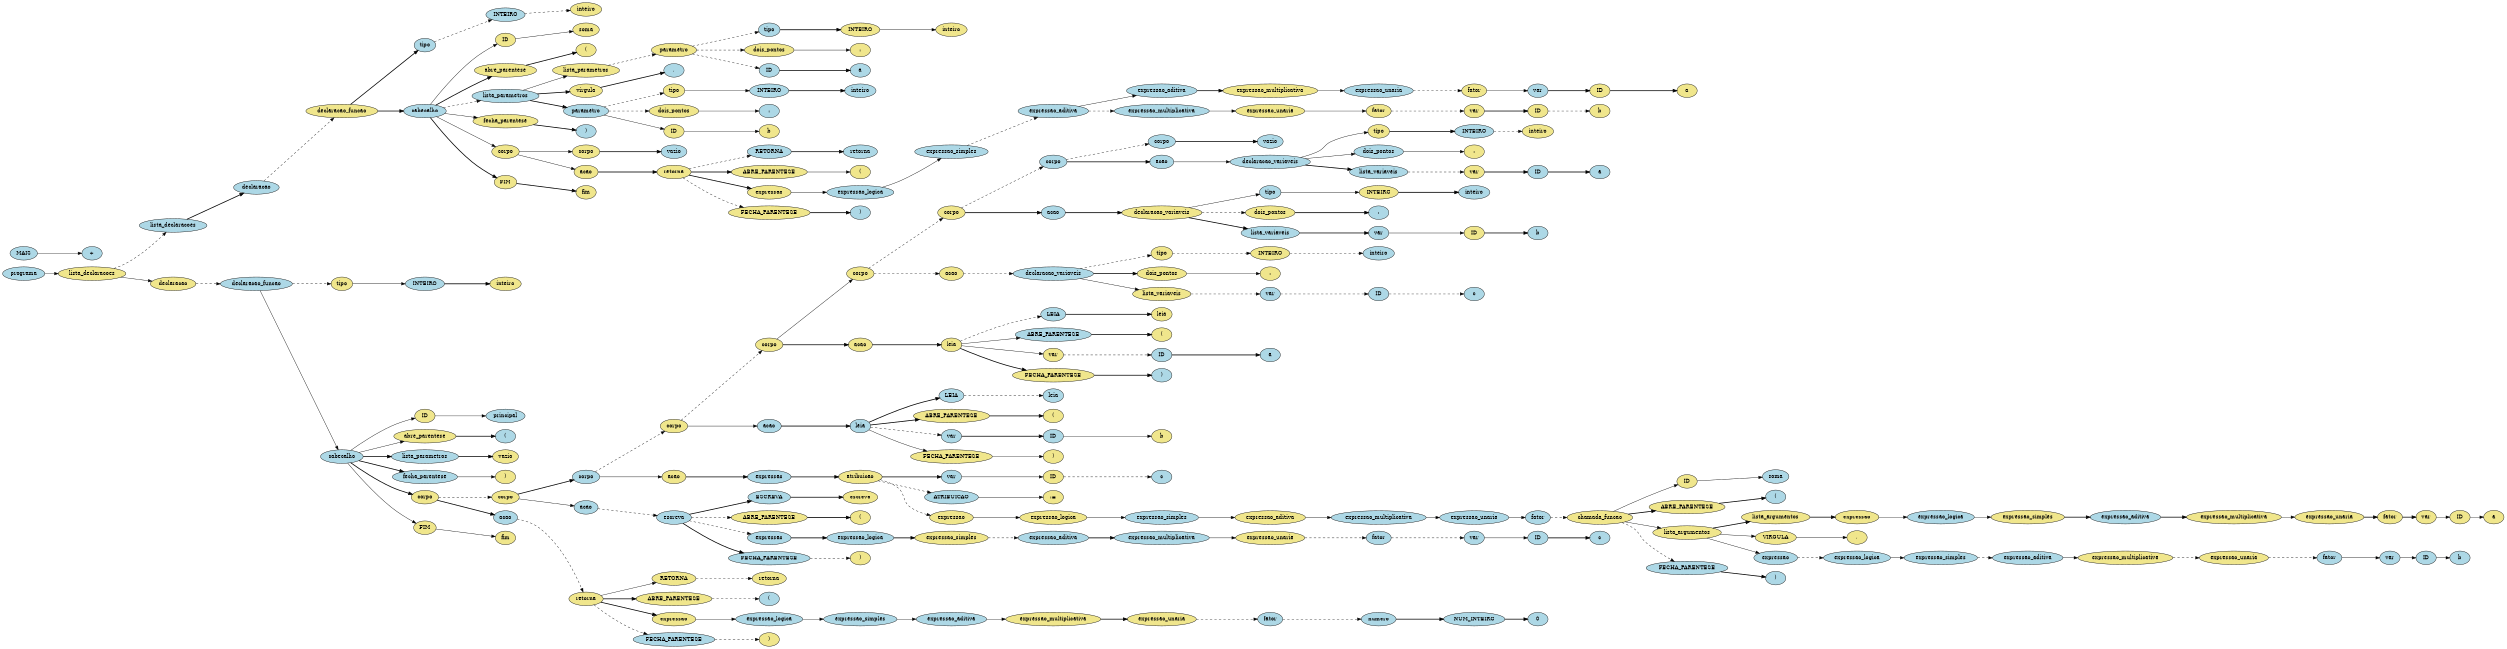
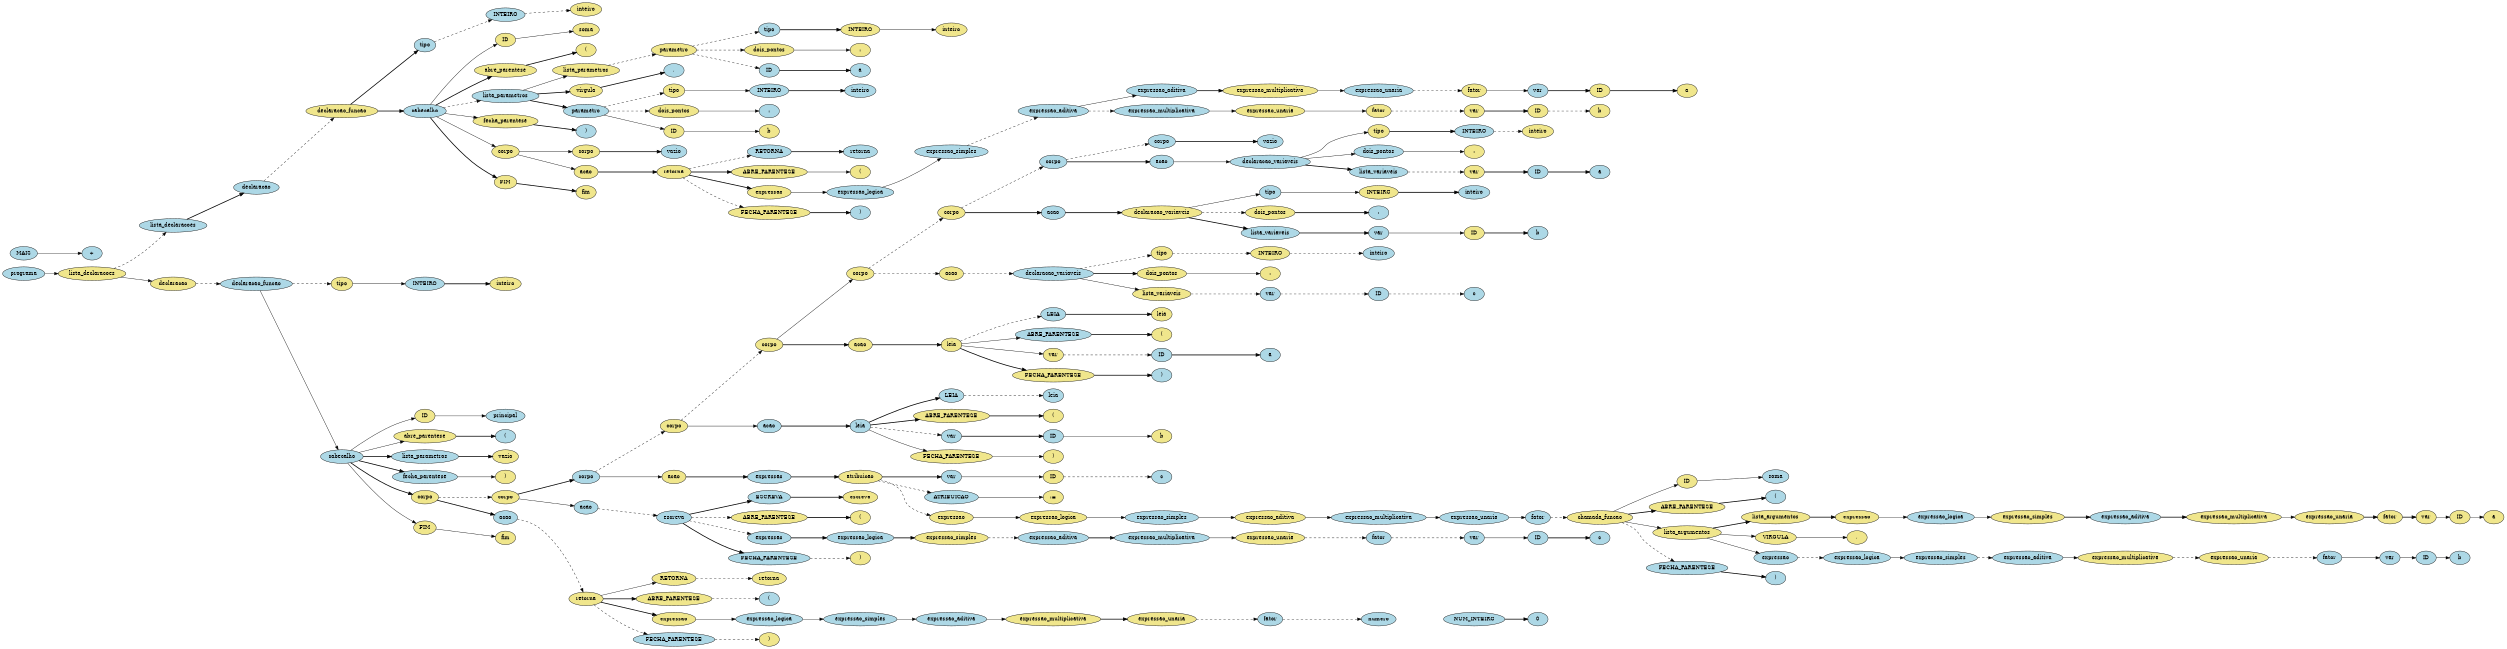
(1418, 619) -> none
